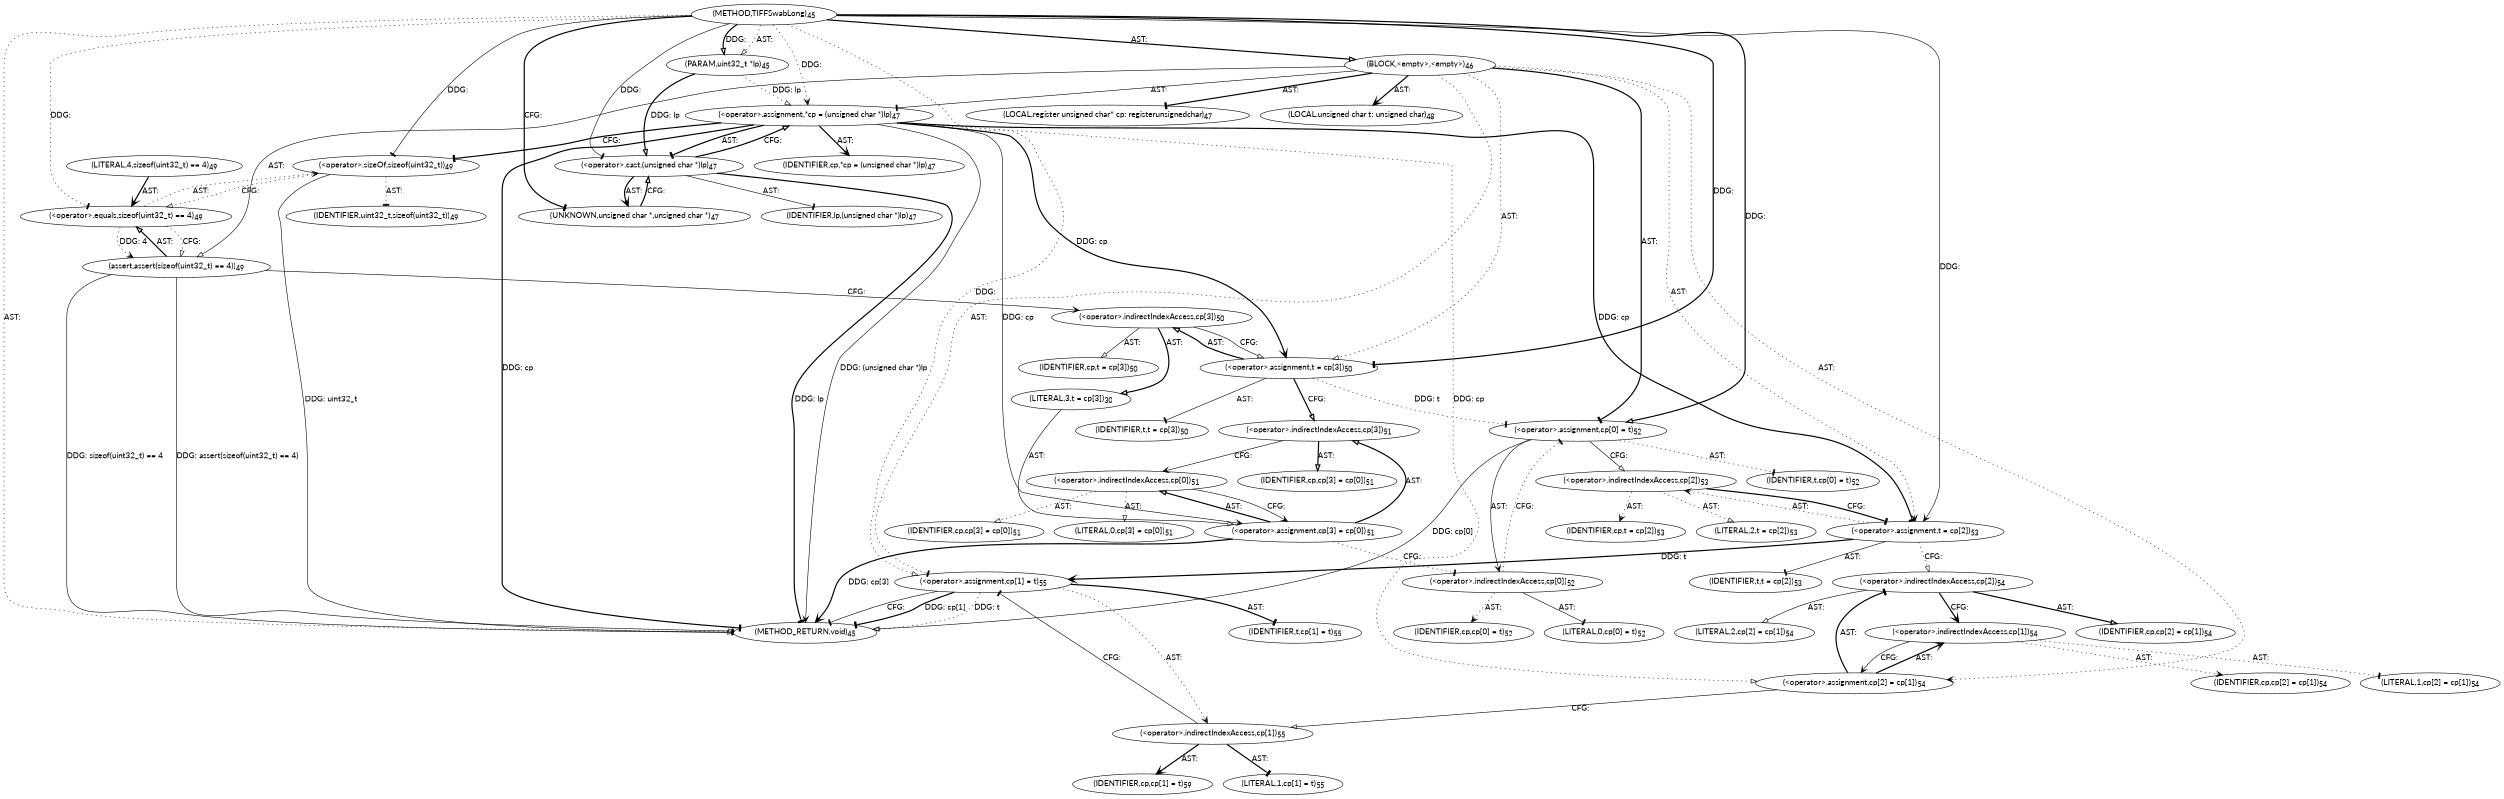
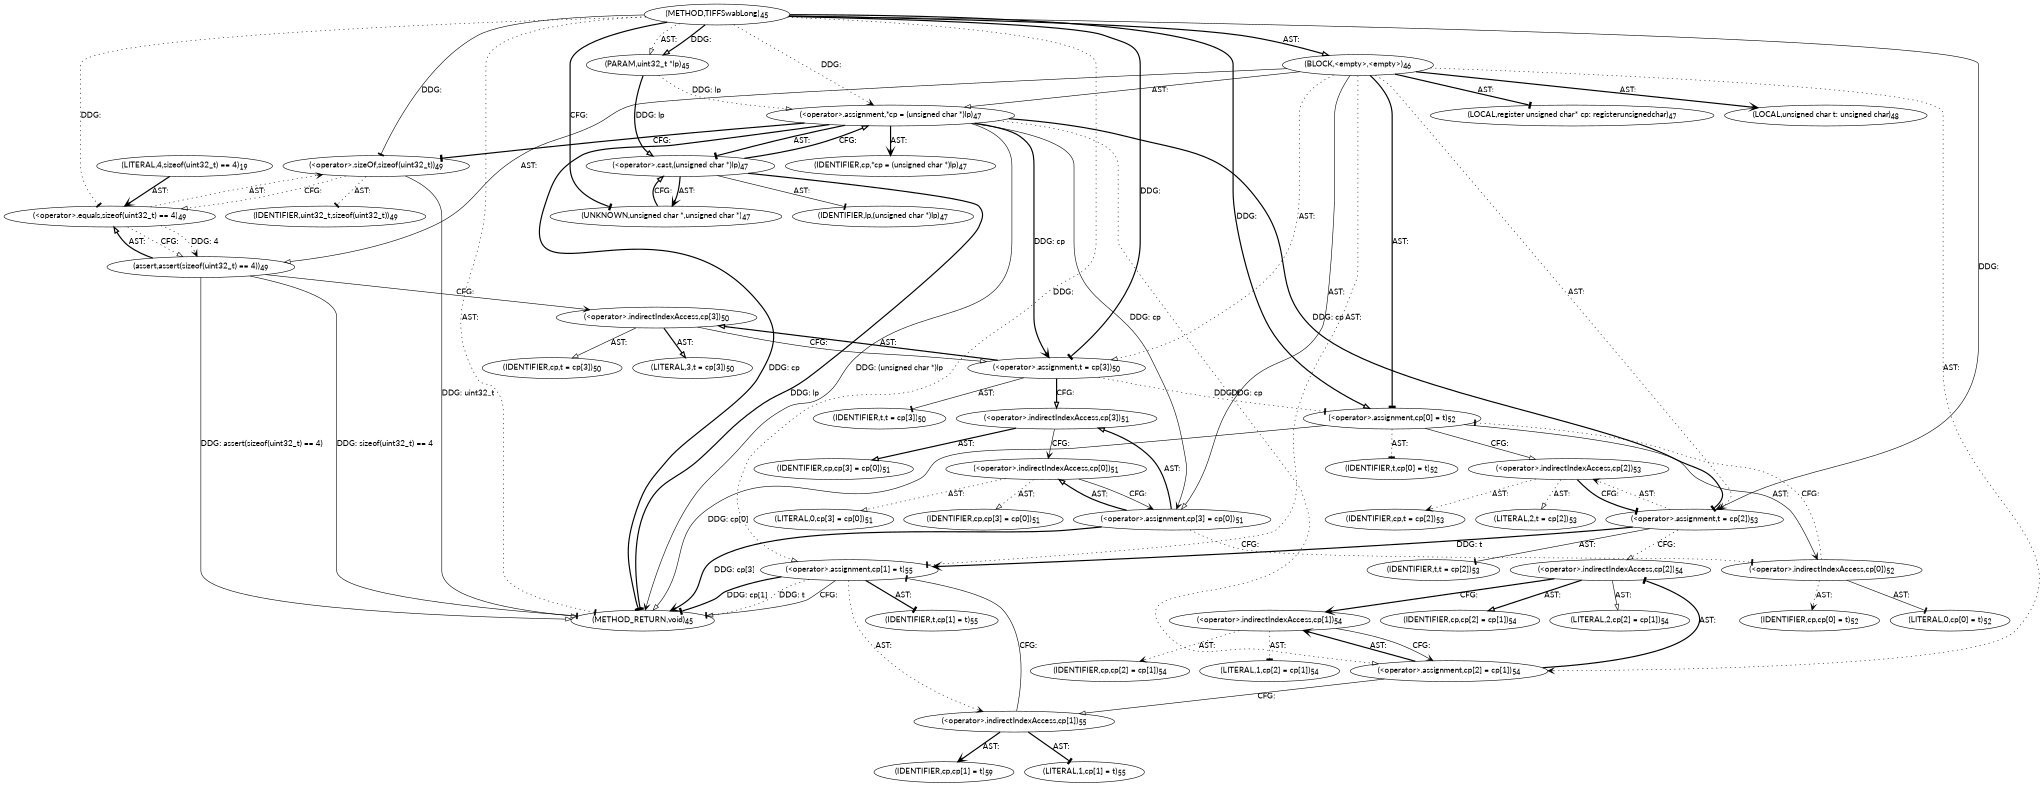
(637, 72) -> none
(1128, 89) -> (1135, 89)
(213, 165) -> (244, 165)
(1109, 399) -> (730, 367)
(1071, 517) -> (1325, 316)
